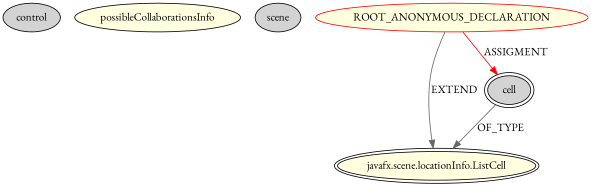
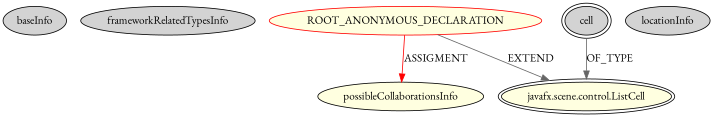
(32, 18) -> (35, 21)
(278, 18) -> (668, 21)
none -> (168, 21)
(478, 50) -> (403, 54)
(437, 166) -> (586, 96)
